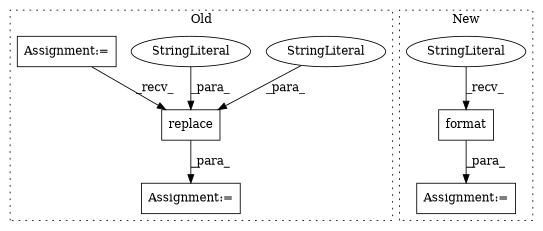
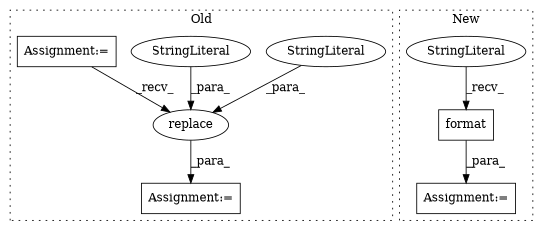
(191, 125) -> (191, 125)
